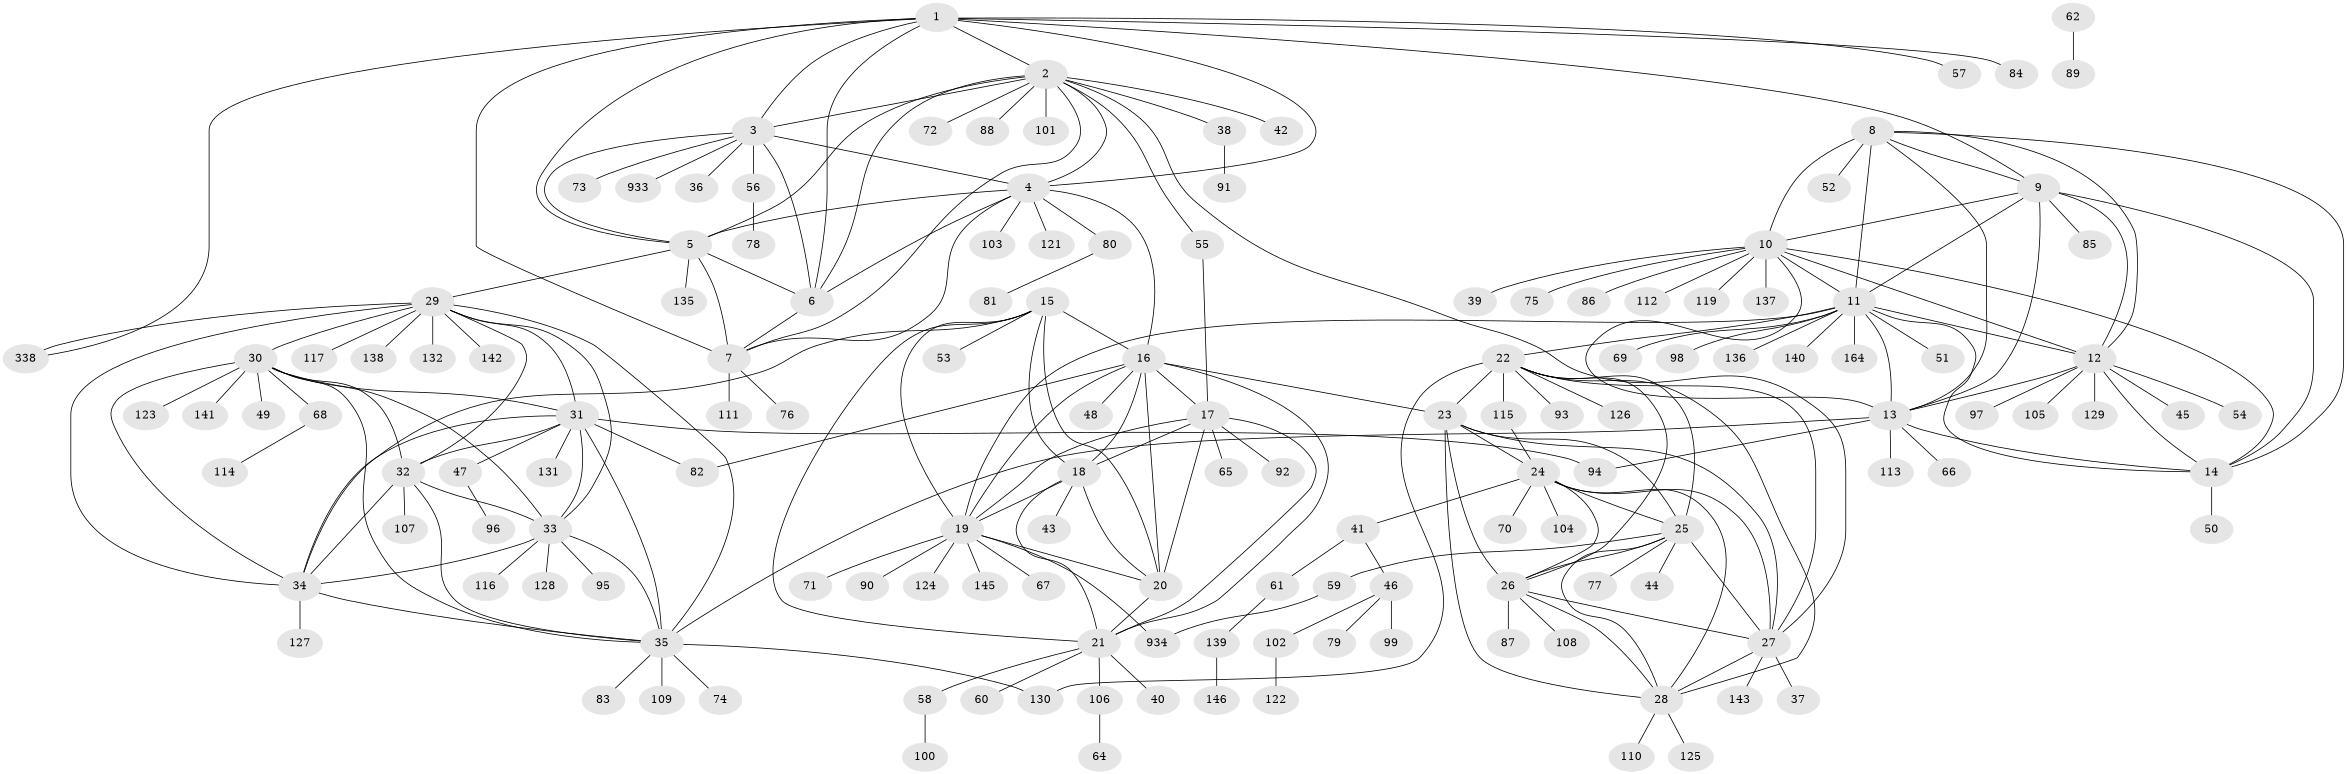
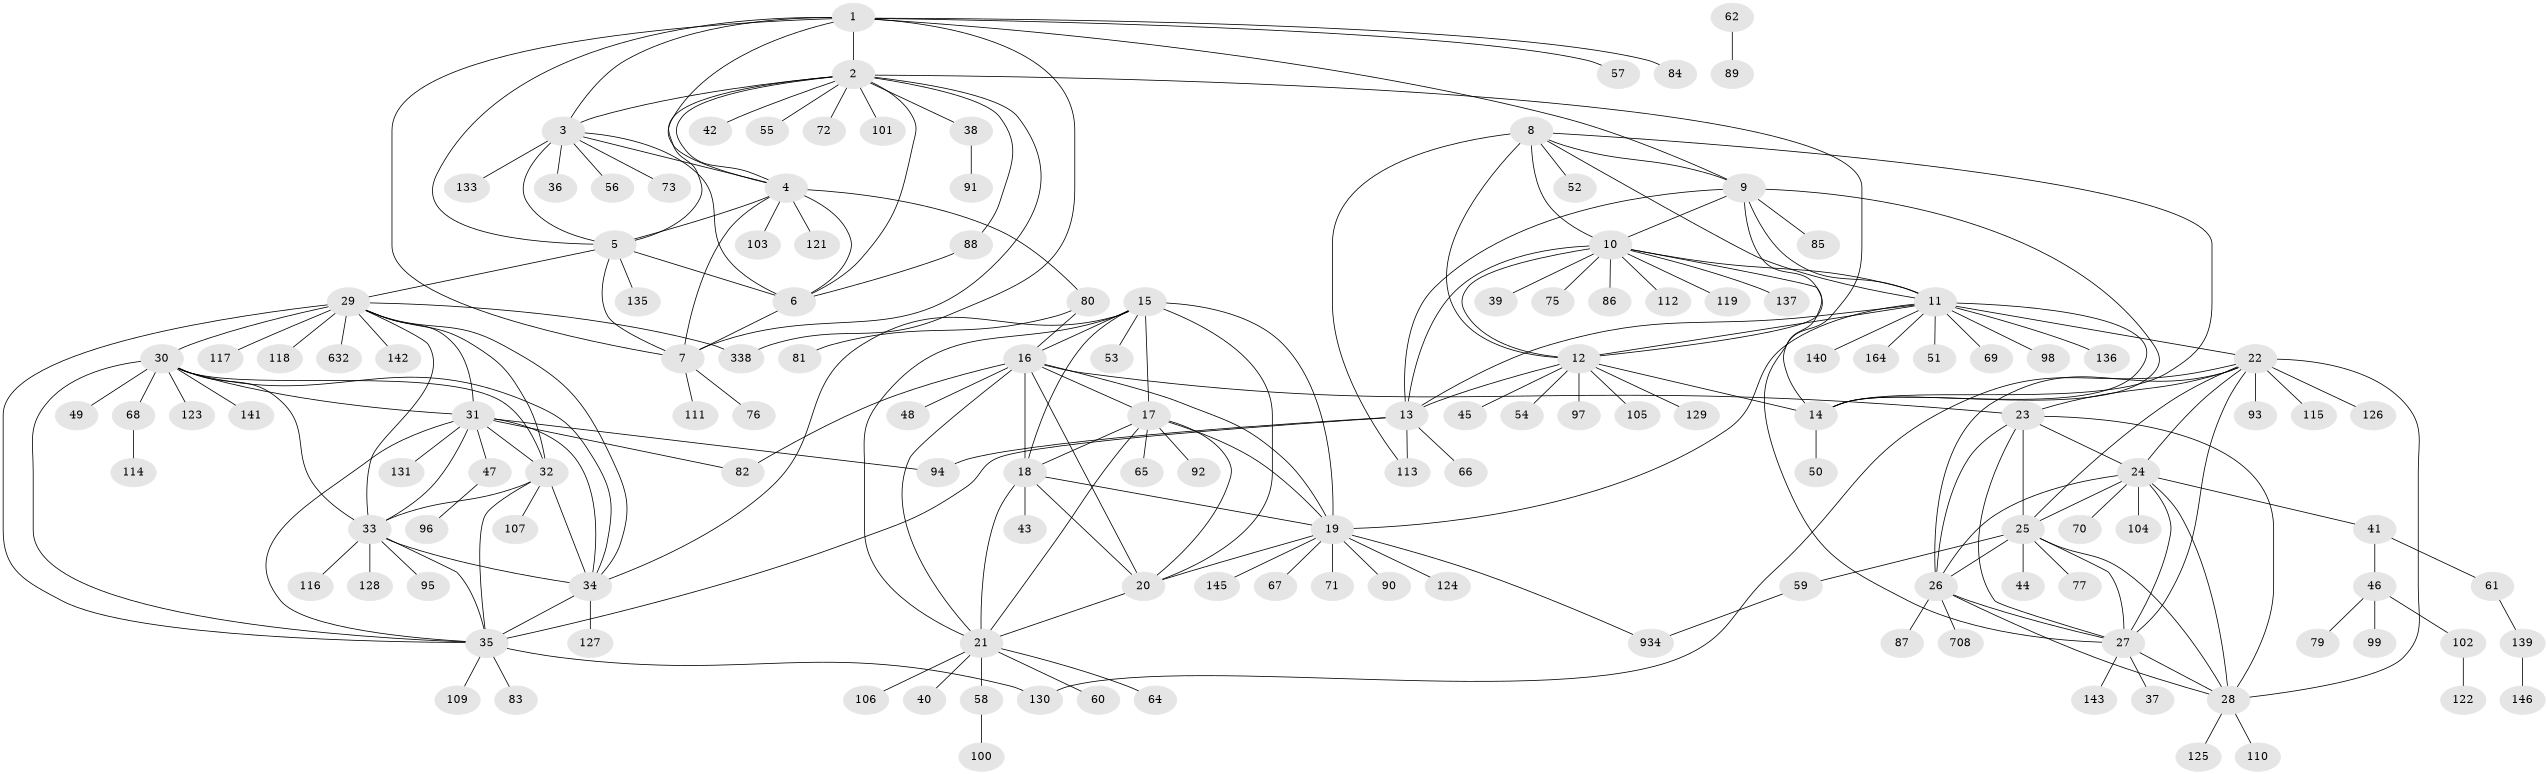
(827, 136) -> (884, 277)
(638, 188) -> (467, 188)
(1143, 238) -> (1049, 337)
(754, 245) -> none
(1986, 274) -> (1332, 246)
(1205, 334) -> (1147, 359)
(373, 359) -> (280, 359)
(433, 359) -> (339, 359)
(1521, 444) -> (2191, 411)
(2047, 455) -> none
(1567, 643) -> (1961, 643)
(720, 700) -> none
(1100, 729) -> (1071, 667)
